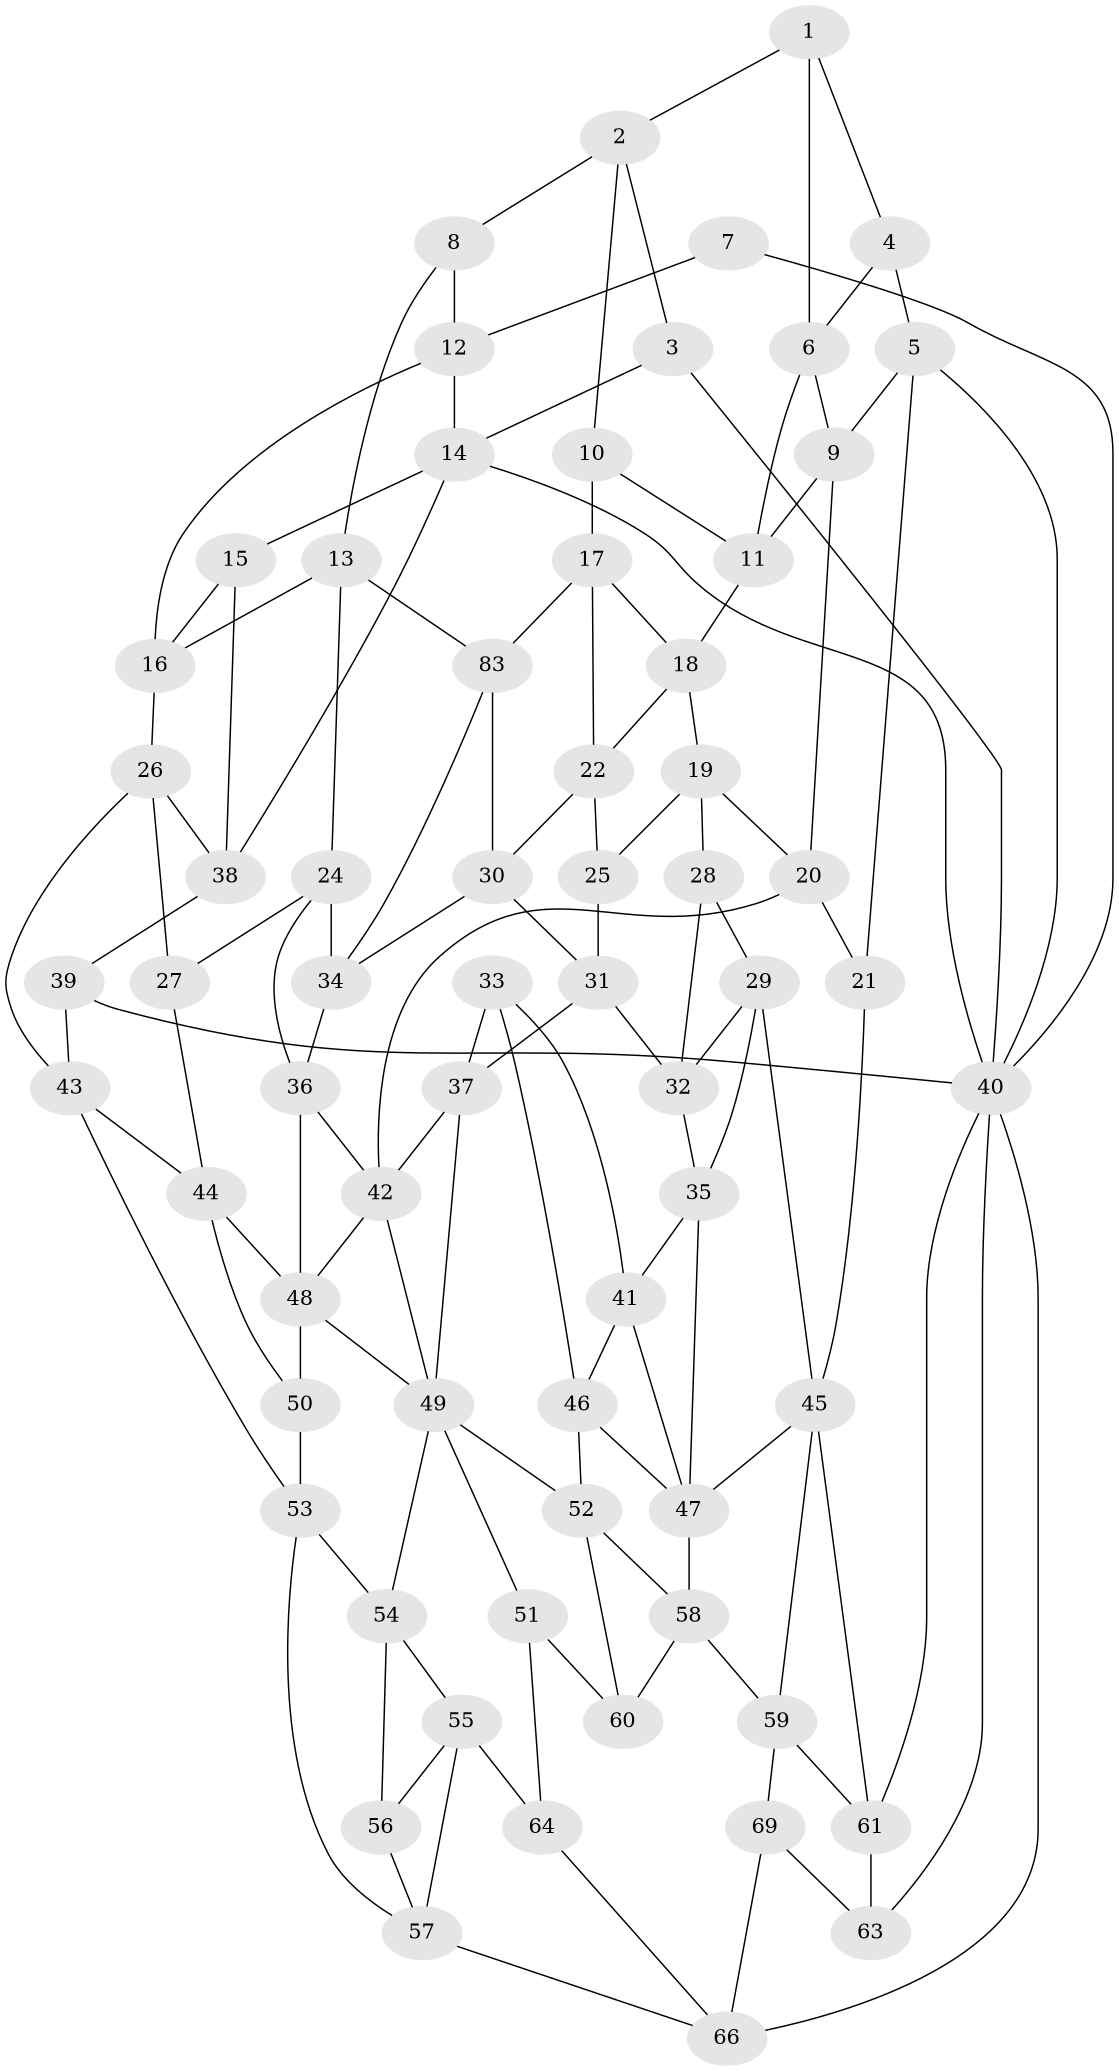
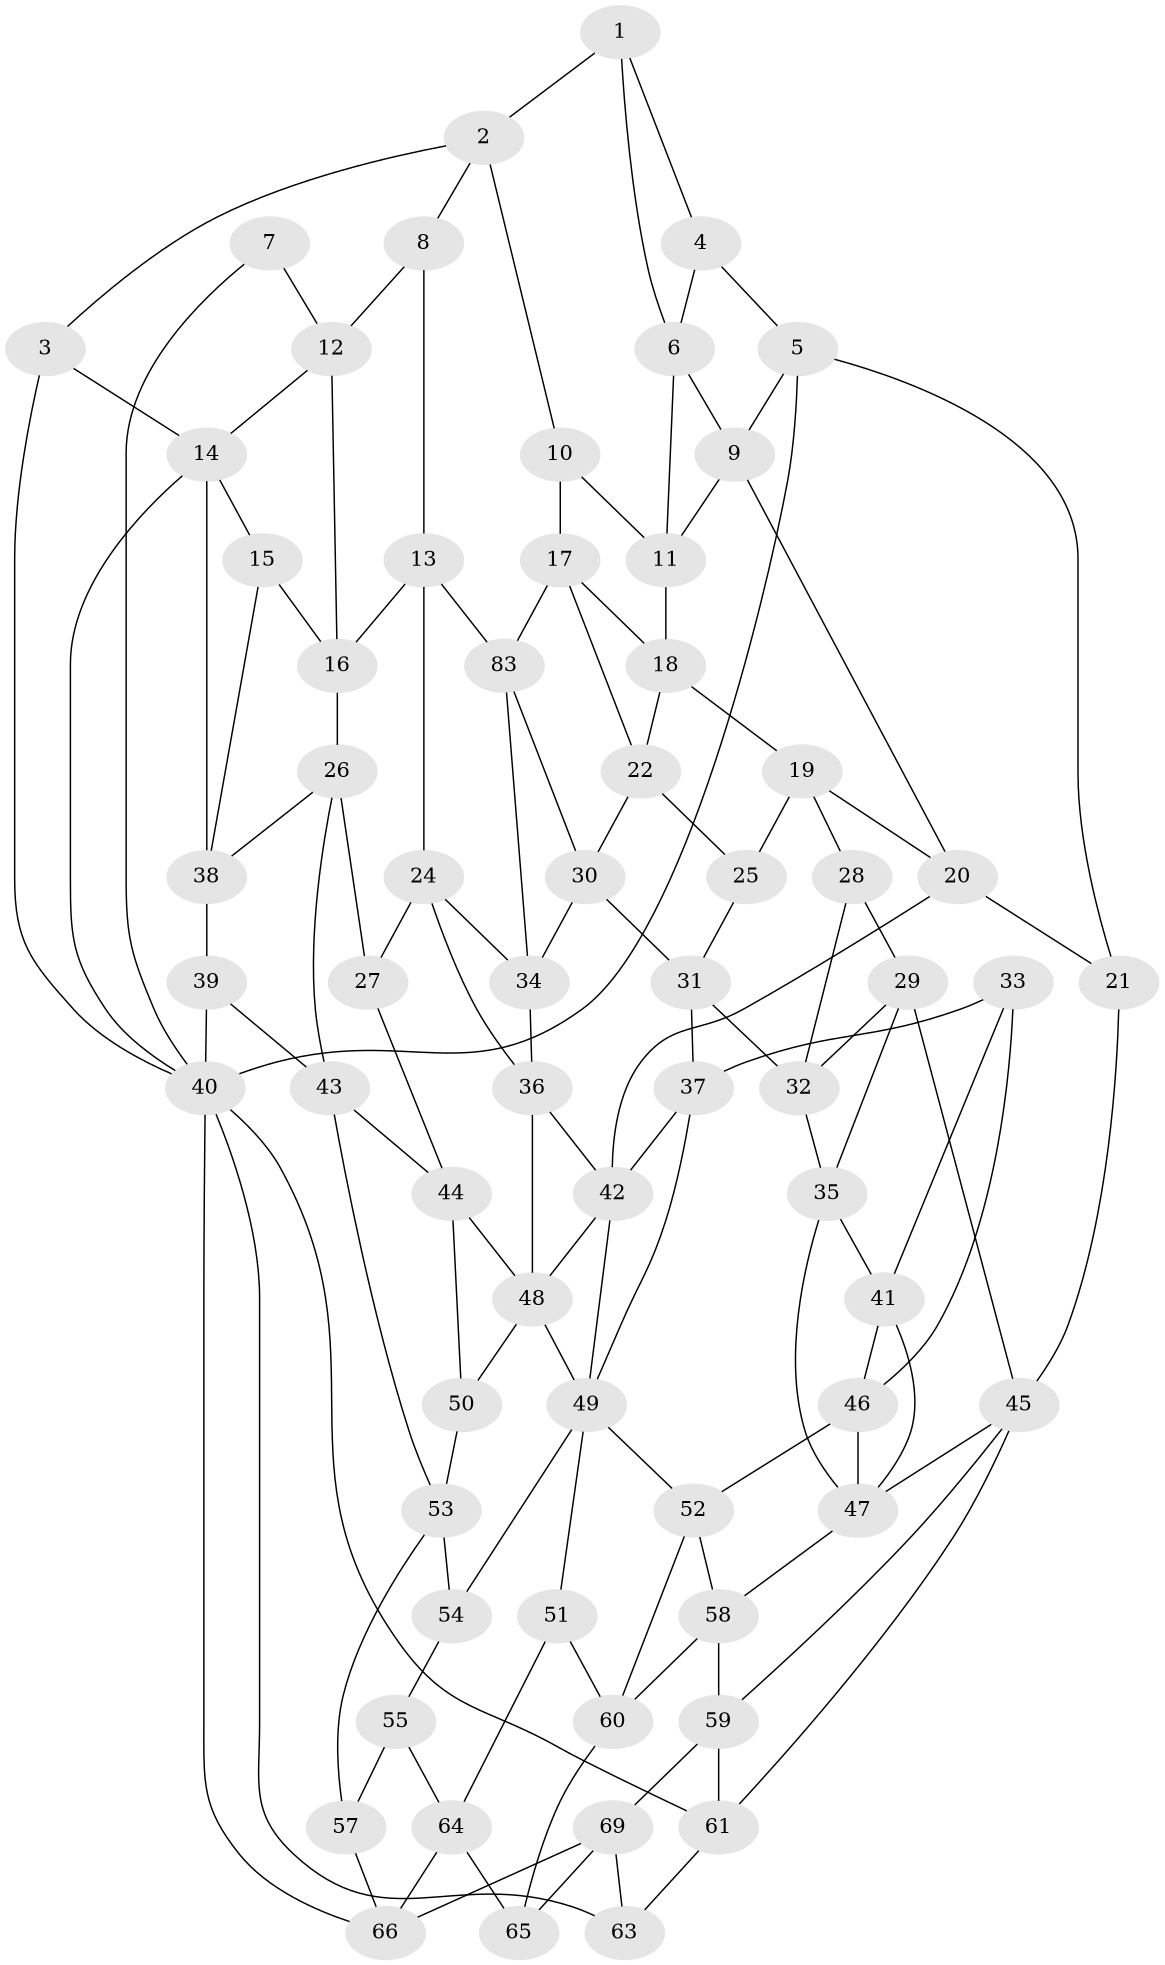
(381, 1827) -> none
none -> (519, 1933)
